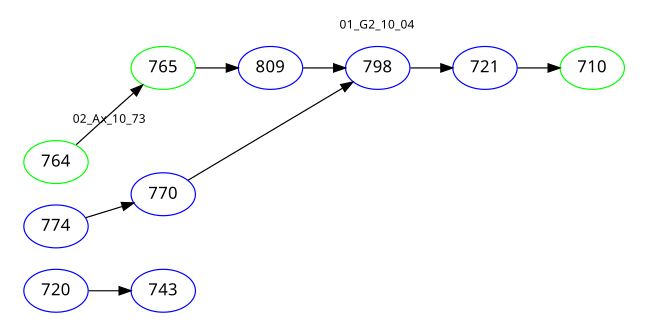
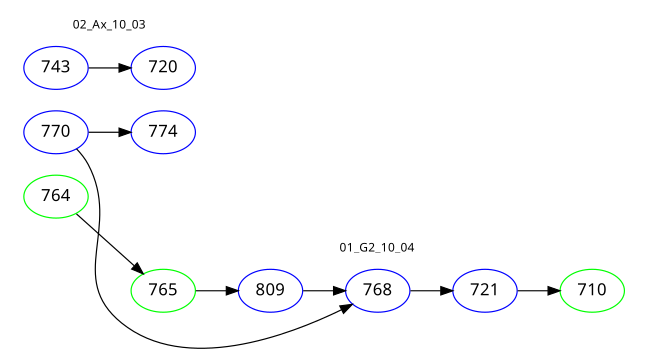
(378, 68) -> (378, 291)
(110, 120) -> (110, 26)
(104, 212) -> (104, 132)
(104, 291) -> (104, 68)
